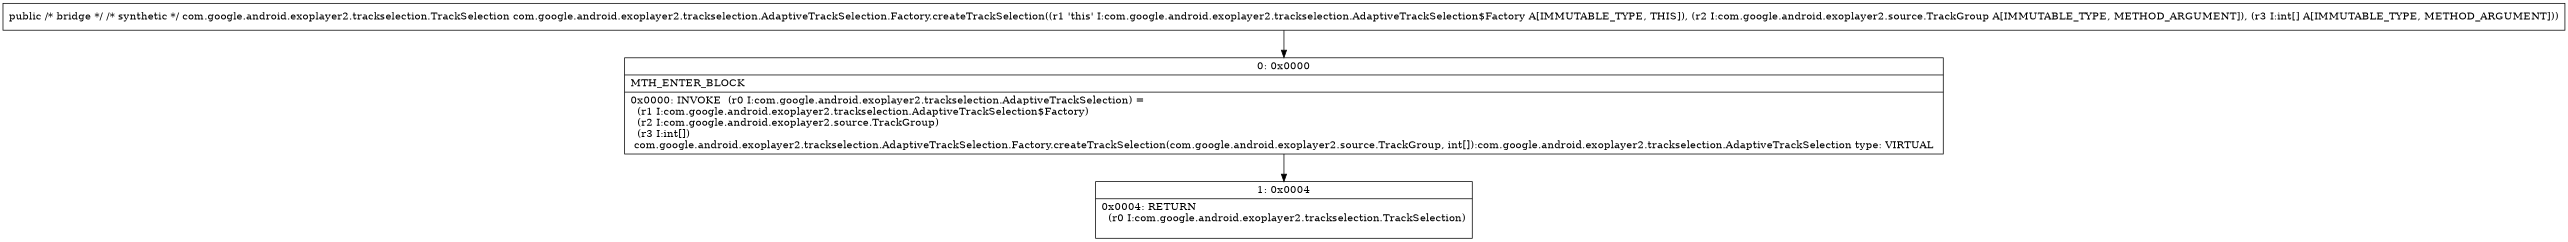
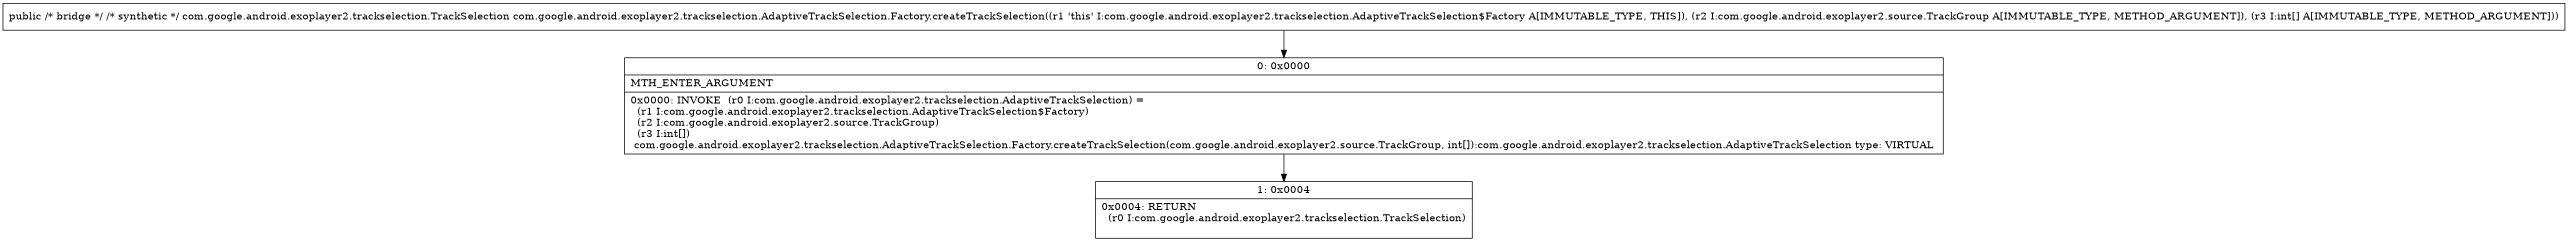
(688, 83) -> (702, 83)
